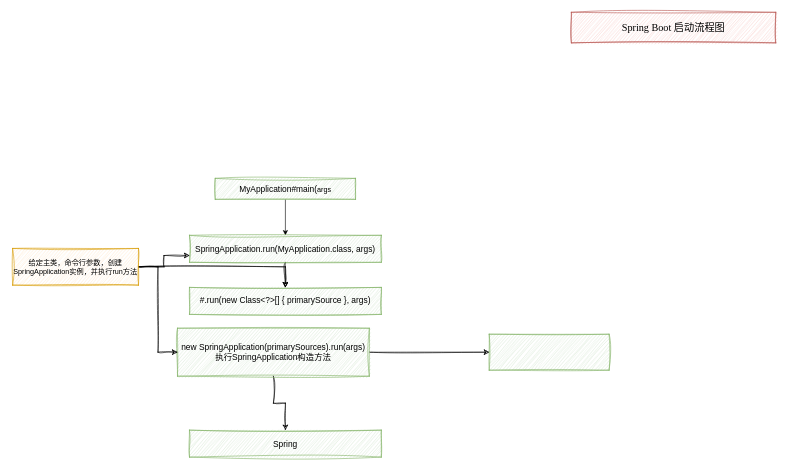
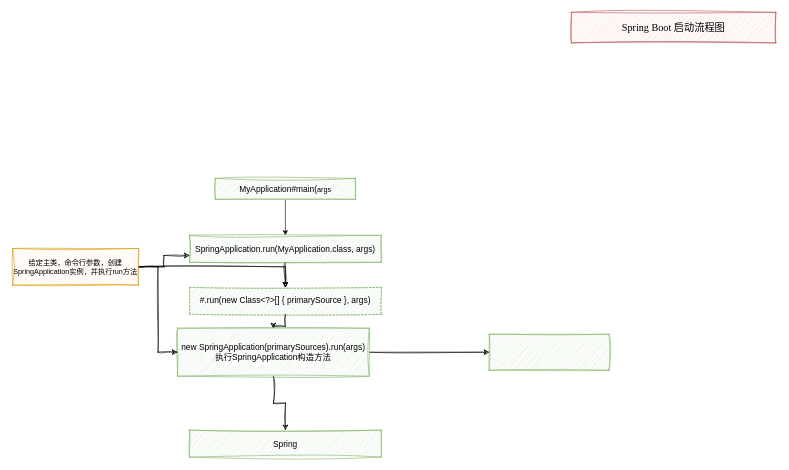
(285, 301) -> (285, 301)
none -> (285, 327)
